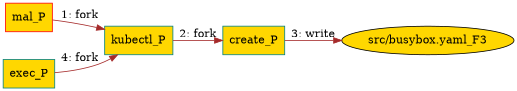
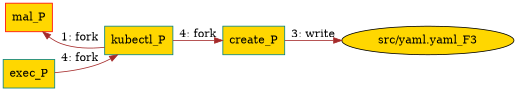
(75, 23) -> (76, 47)
(198, 34) -> (198, 34)
(428, 40) -> (428, 40)
